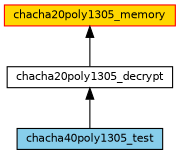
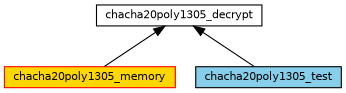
(90, 52) -> (130, 49)
(90, 139) -> (269, 77)
